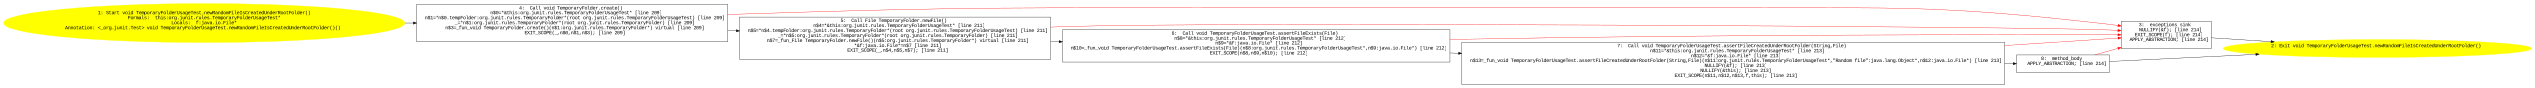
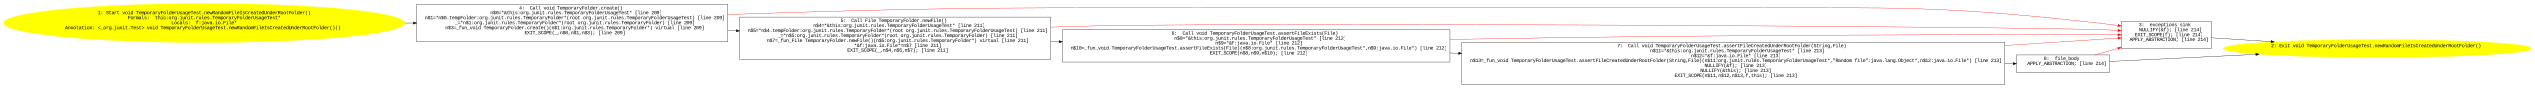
(2063, 64) -> (2063, 64)
